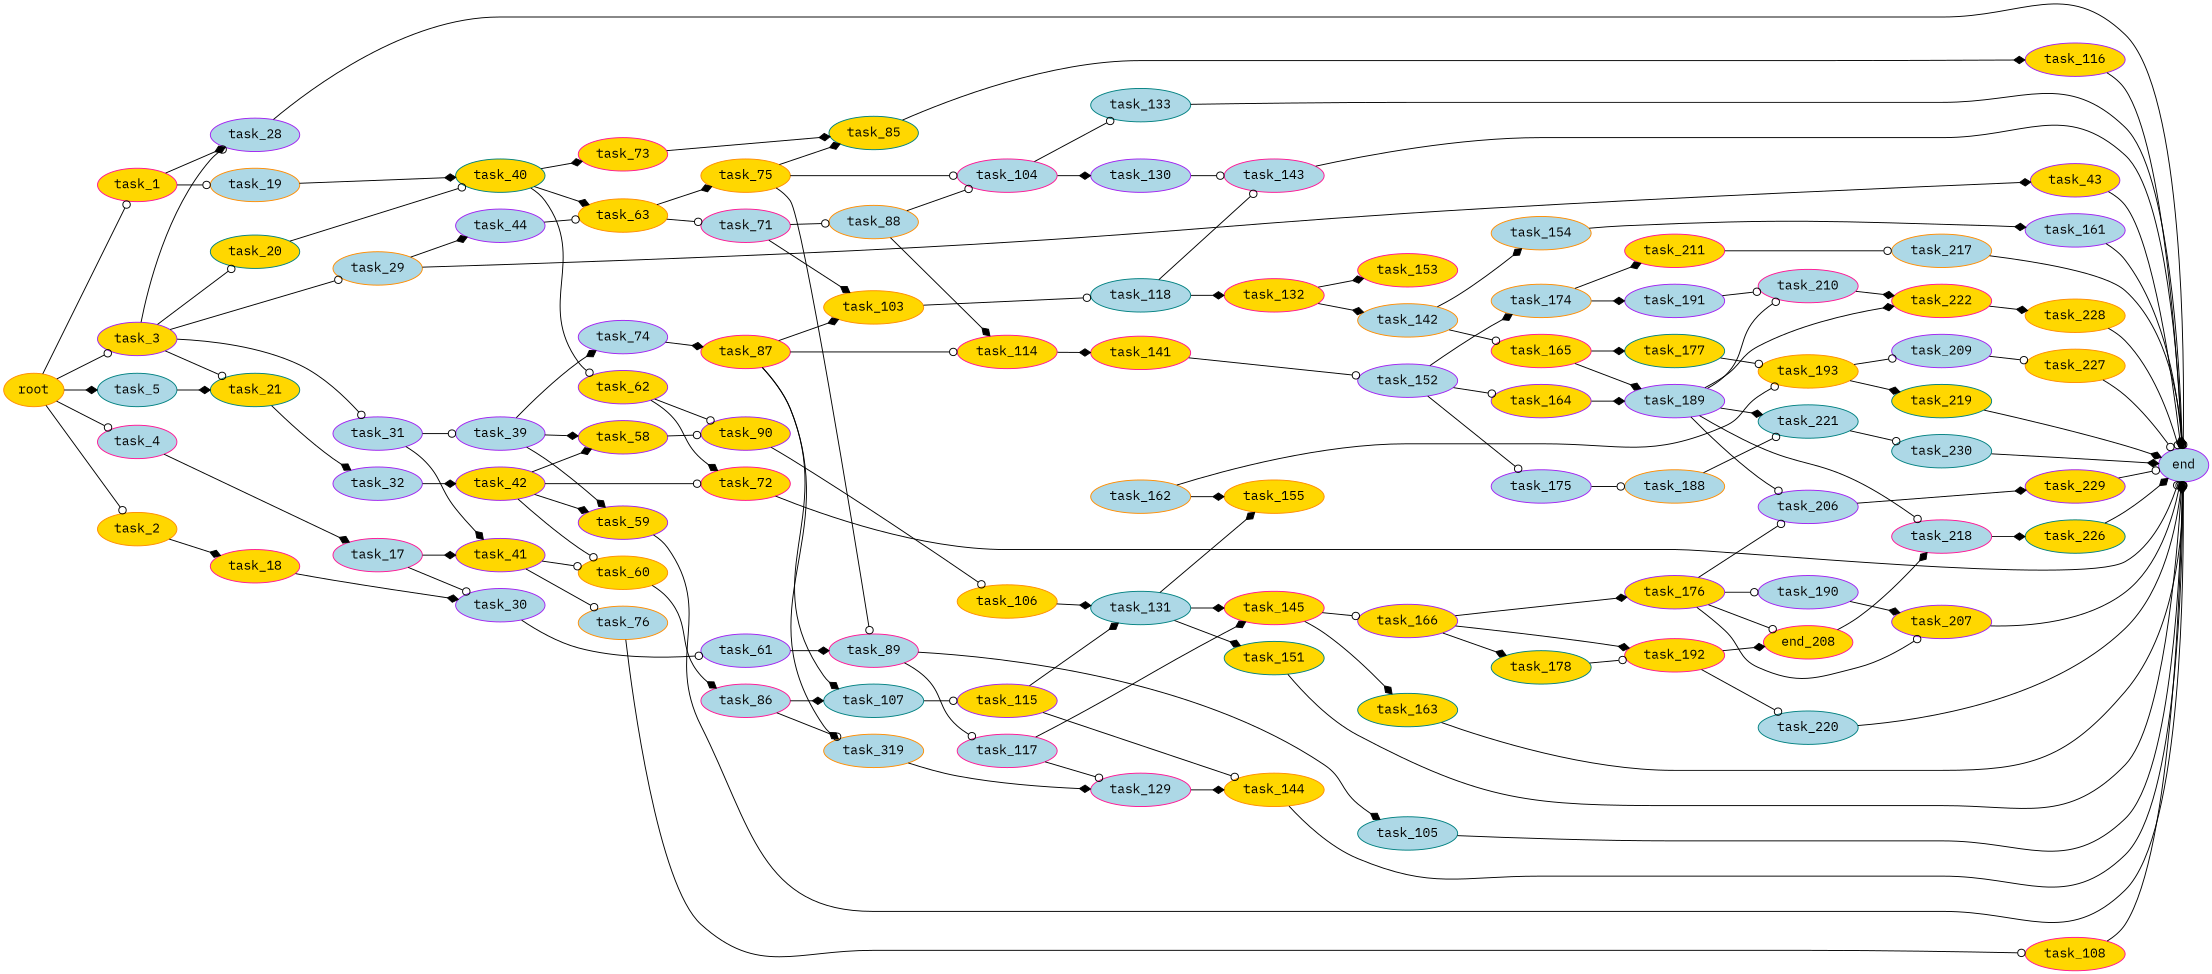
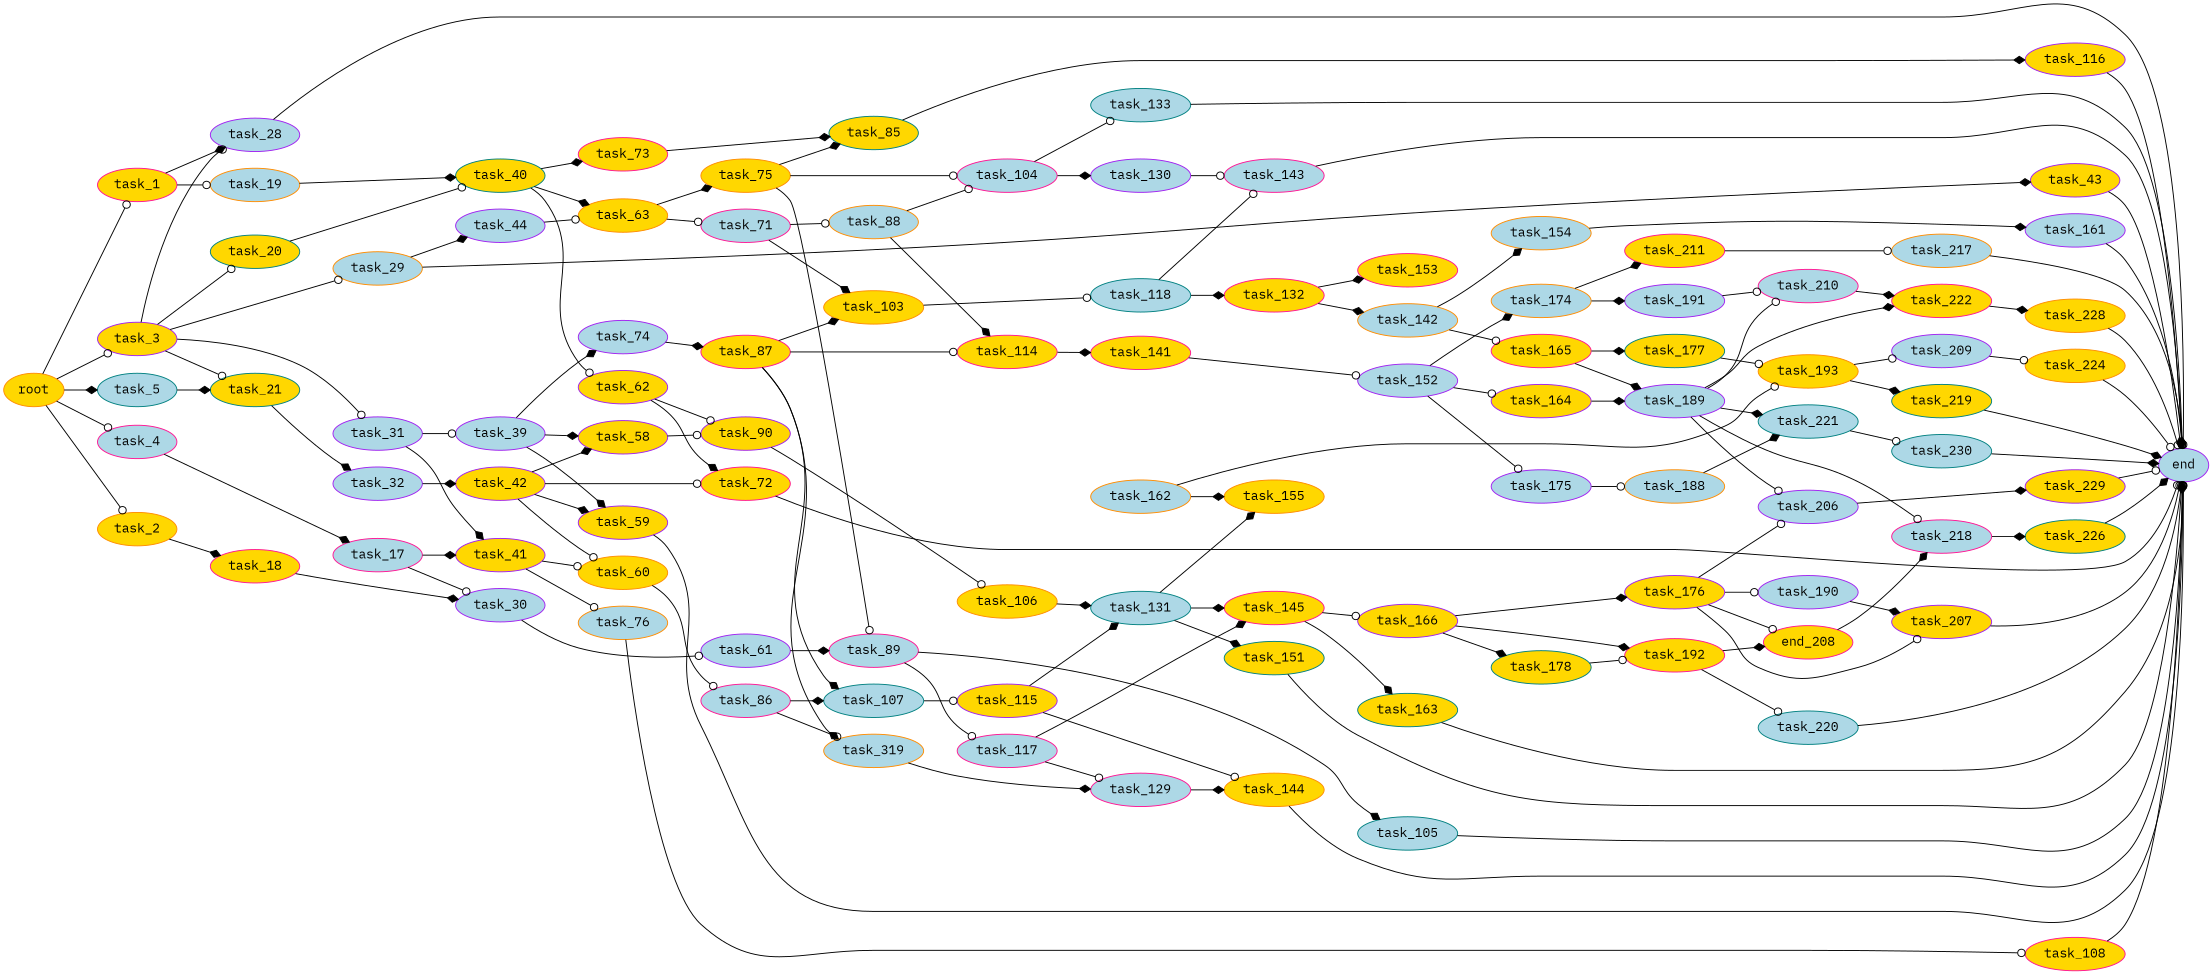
(2075, 366) -> (2075, 366)
(1740, 455) -> (1740, 455)
(683, 628) -> (683, 627)
